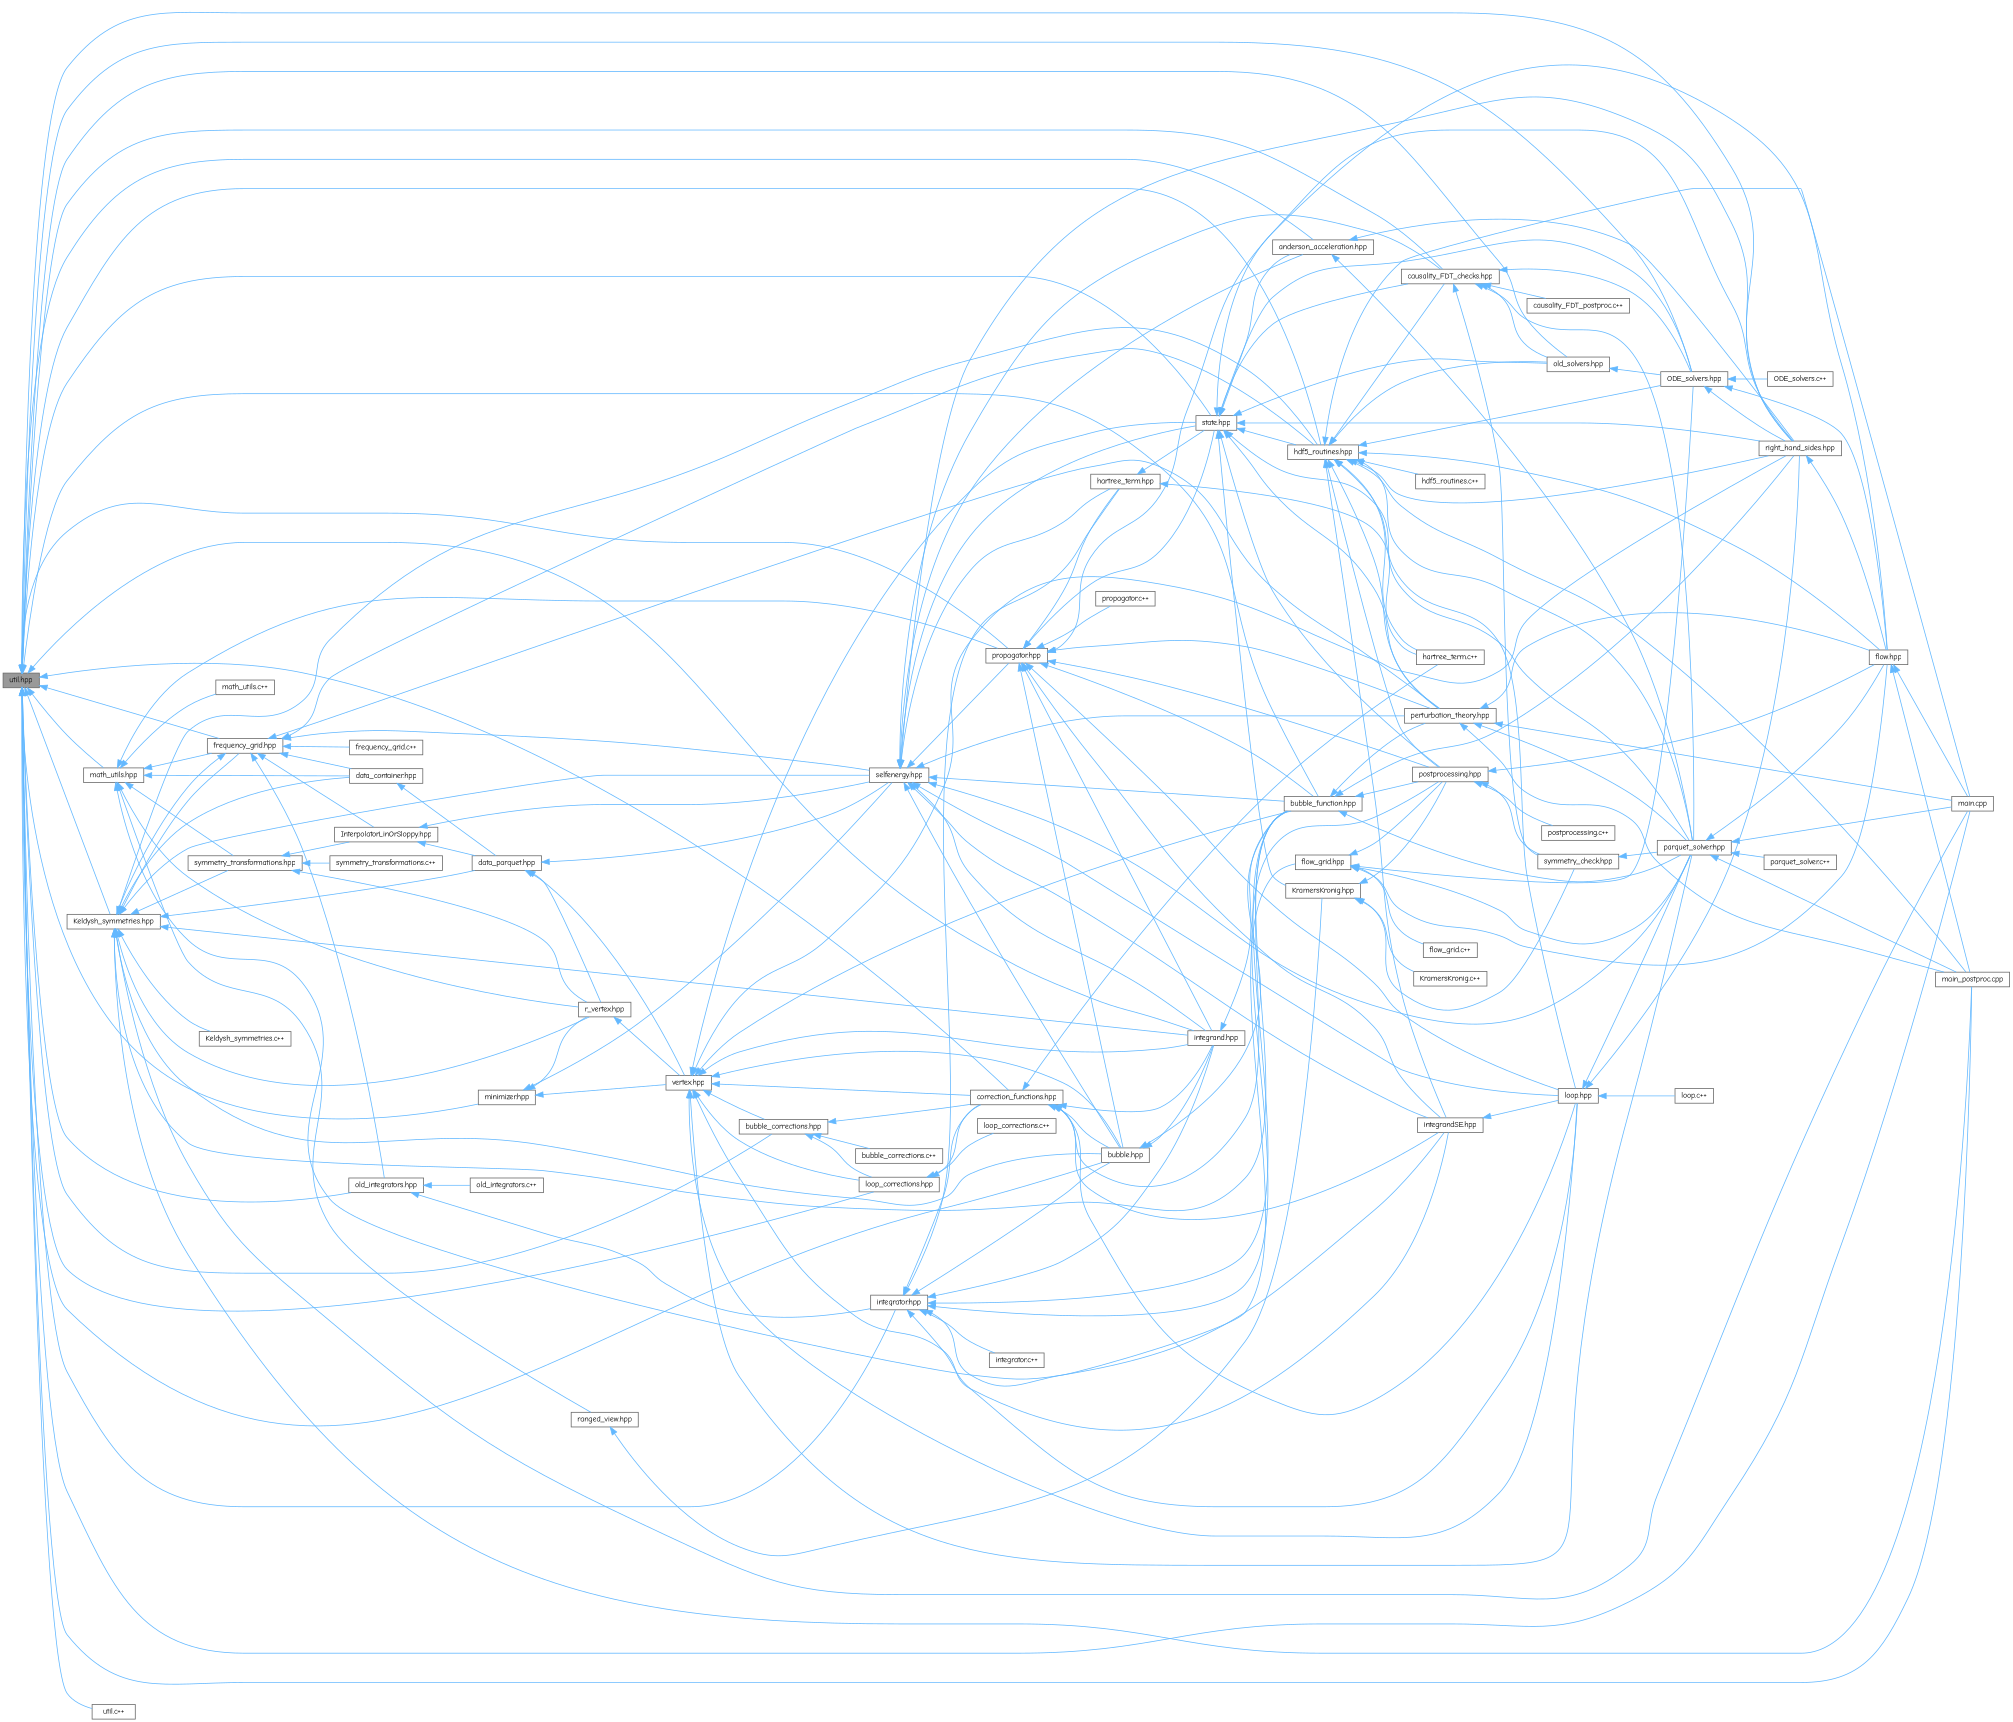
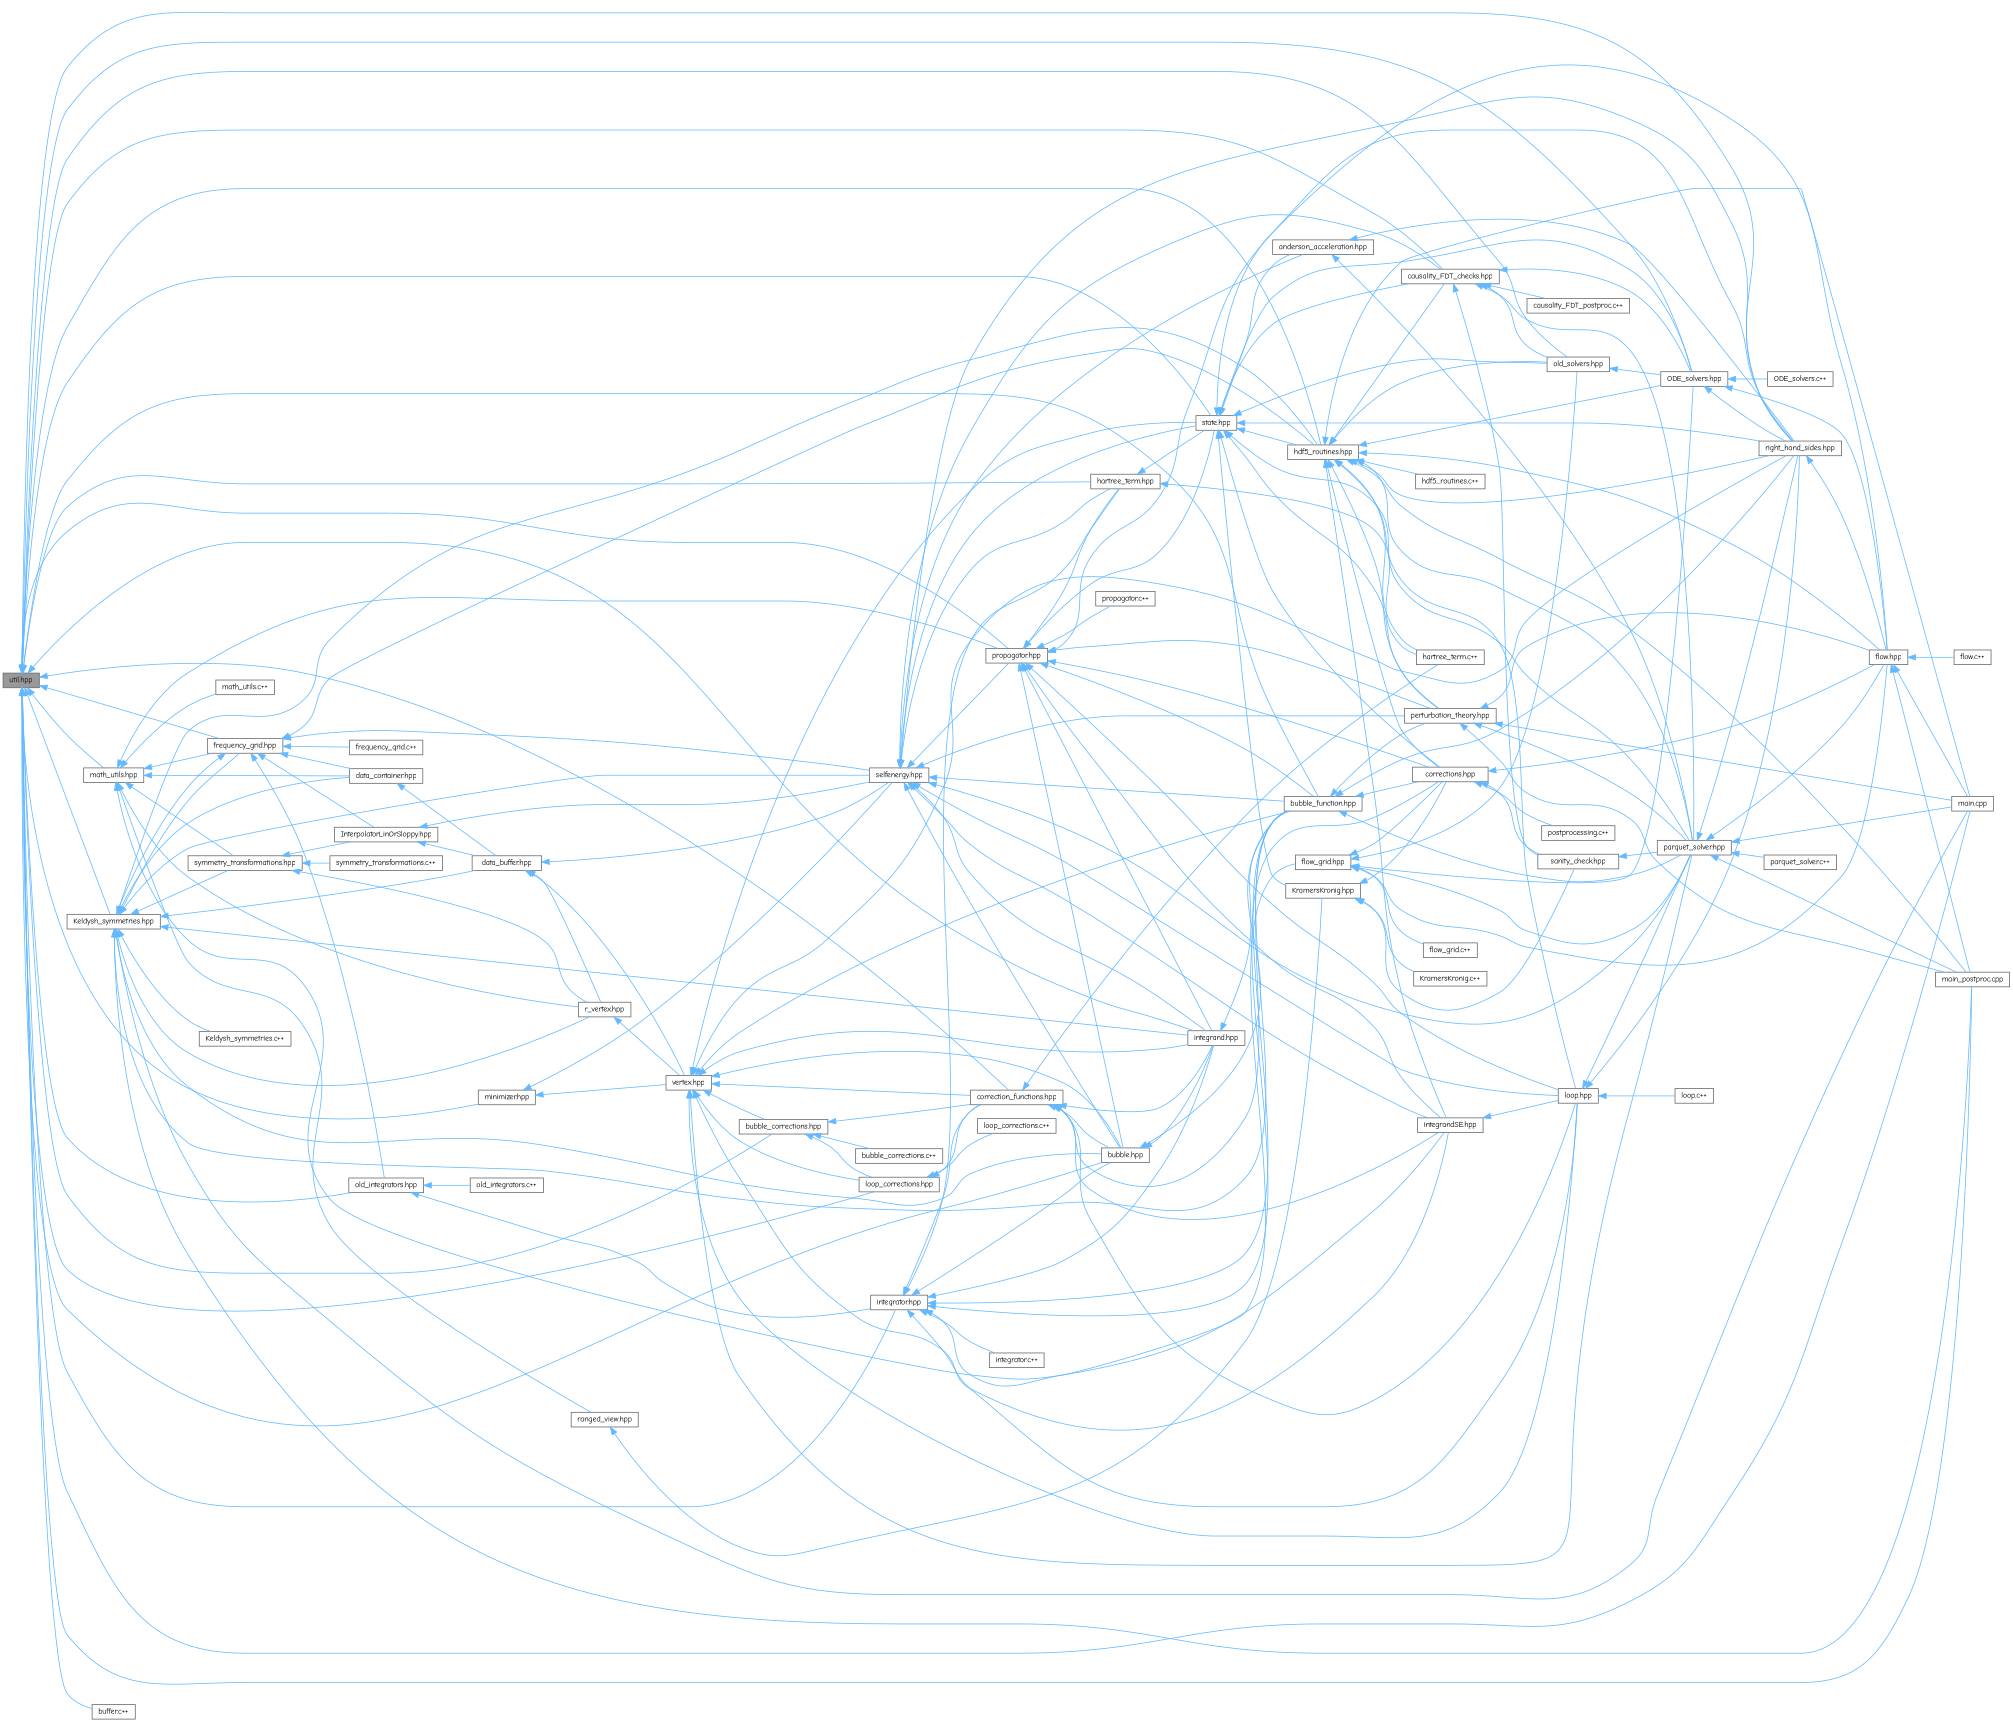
(475, 159) -> (492, 484)
(893, 526) -> none
none -> (1753, 645)
none -> (1973, 657)
none -> (1542, 663)
(1450, 774) -> (1450, 774)
(1578, 862) -> (1578, 862)
(507, 863) -> (507, 863)
(559, 1050) -> none
(114, 1712) -> (114, 1712)
